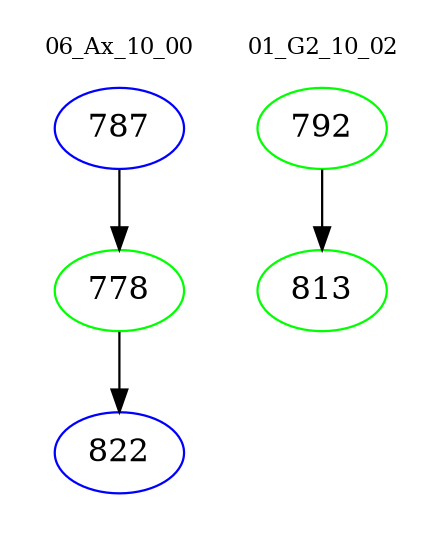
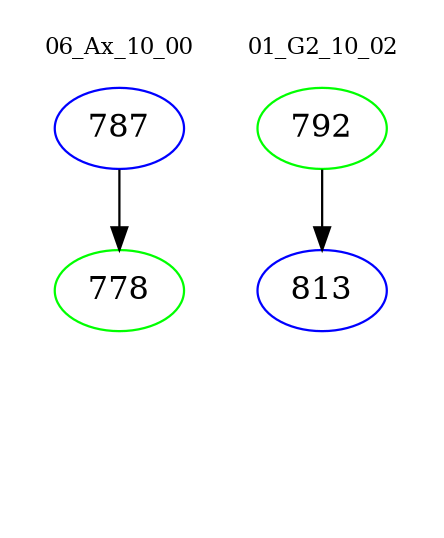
(322, 291) -> (322, 291)
(119, 453) -> none
